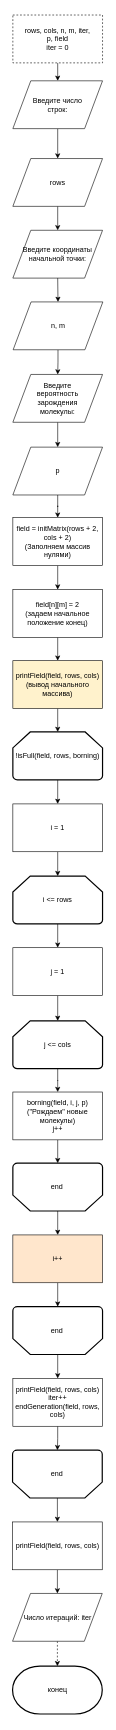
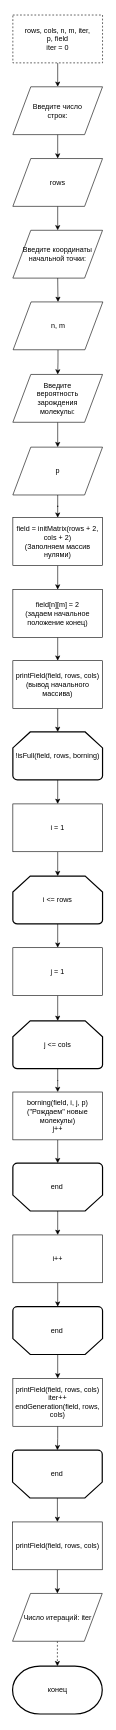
(58, 102) -> (58, 108)
(58, 684) -> (58, 684)
(58, 1260) -> (58, 1260)
